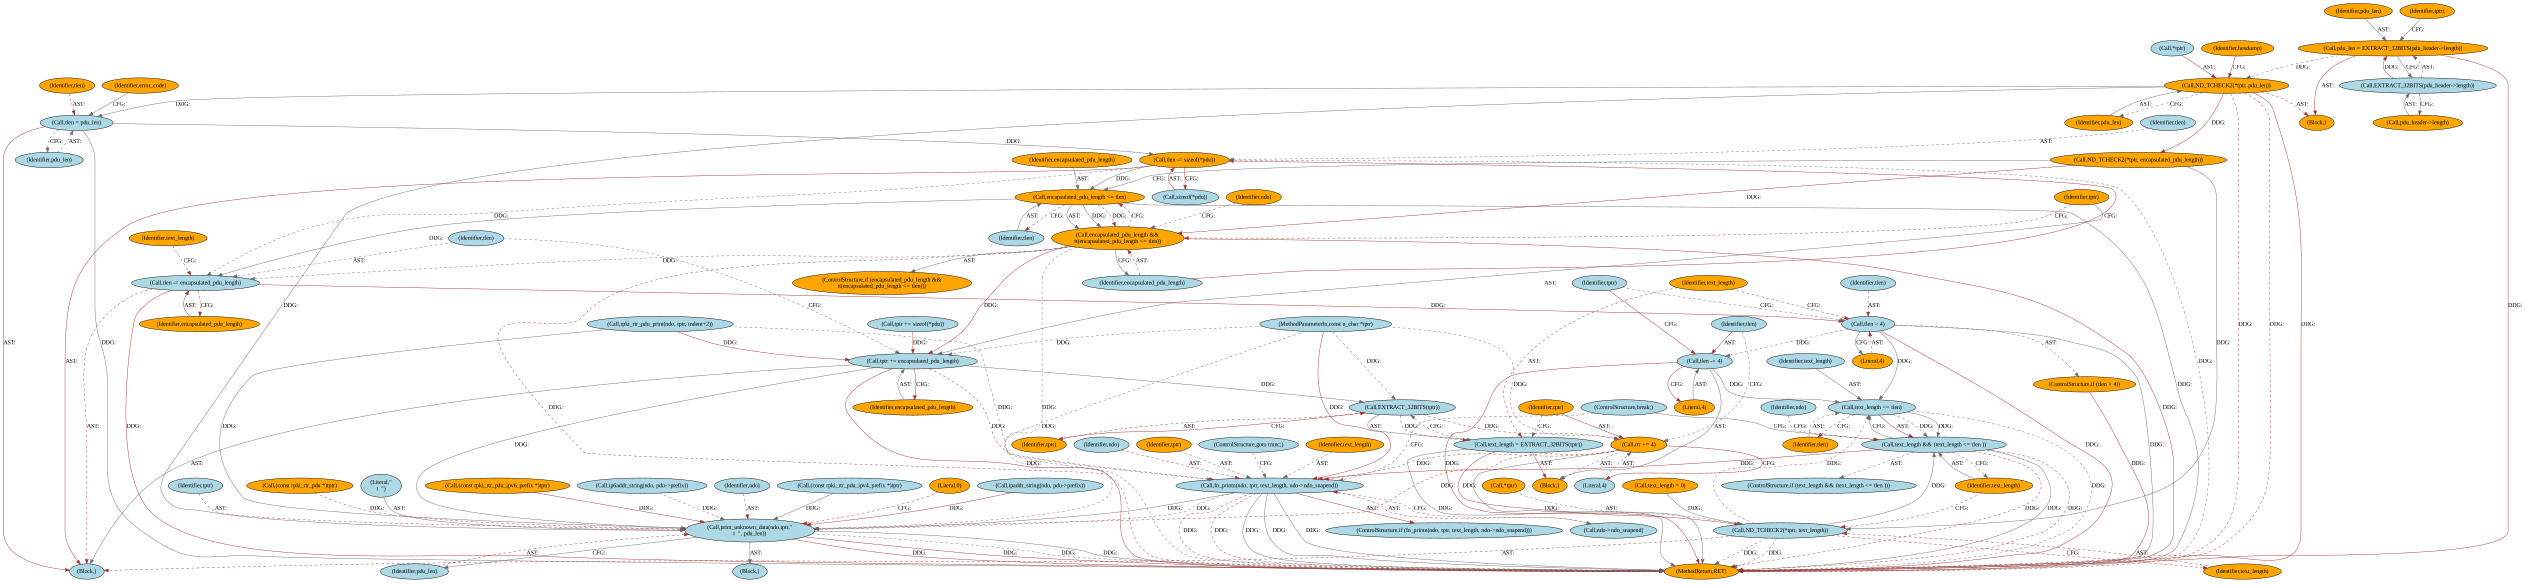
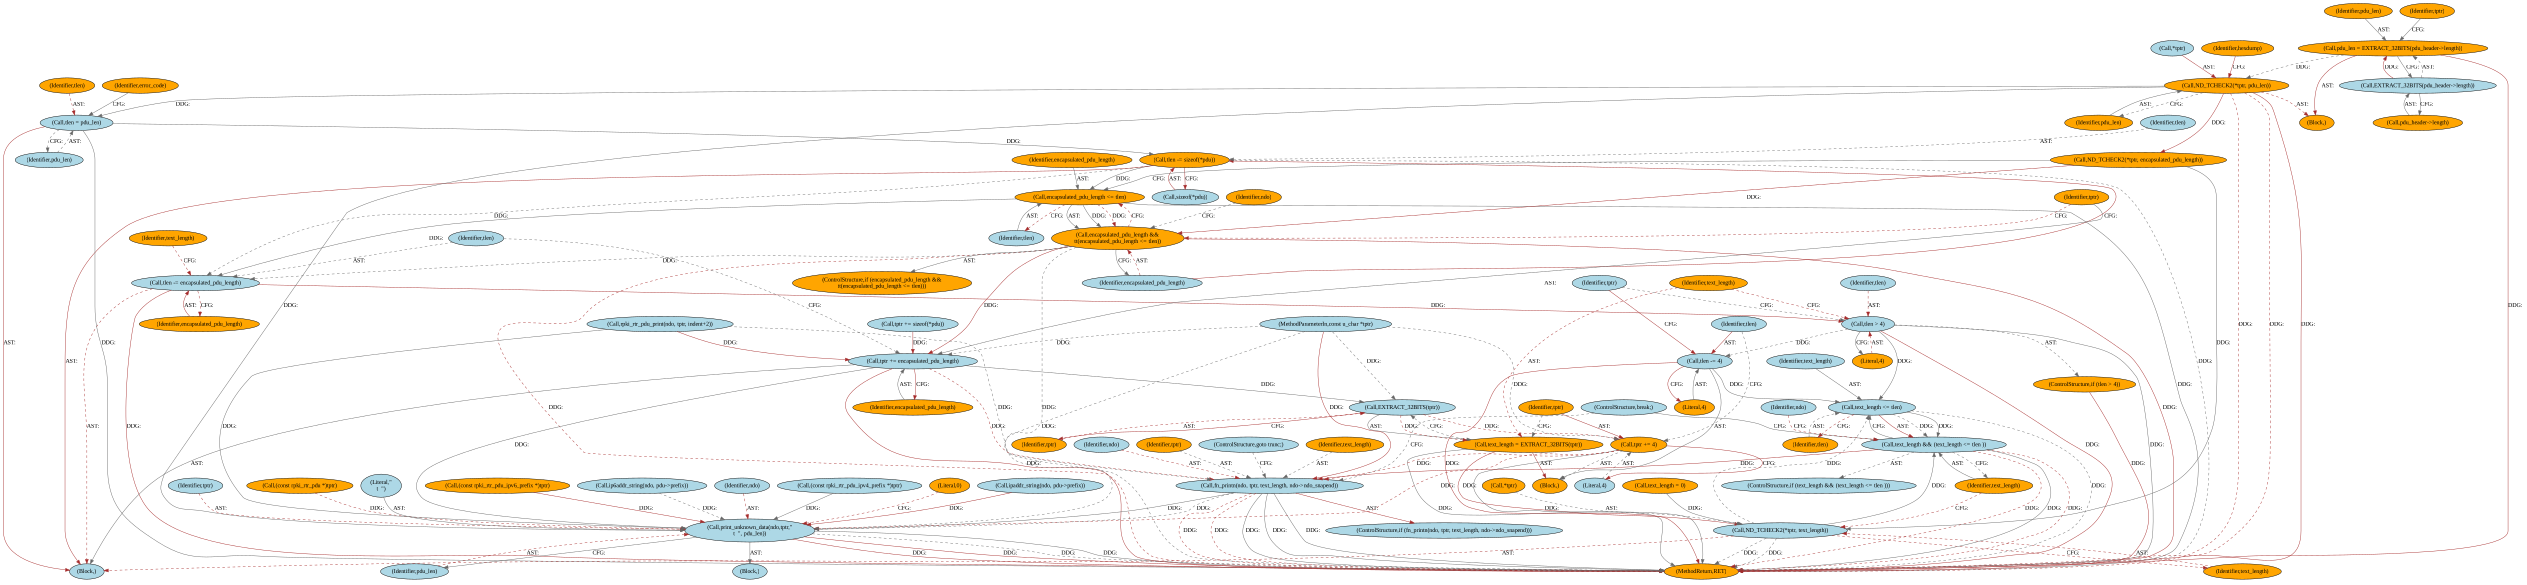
(1528, 445) -> (1528, 445)
(1639, 445) -> (1639, 445)
(1614, 531) -> none
